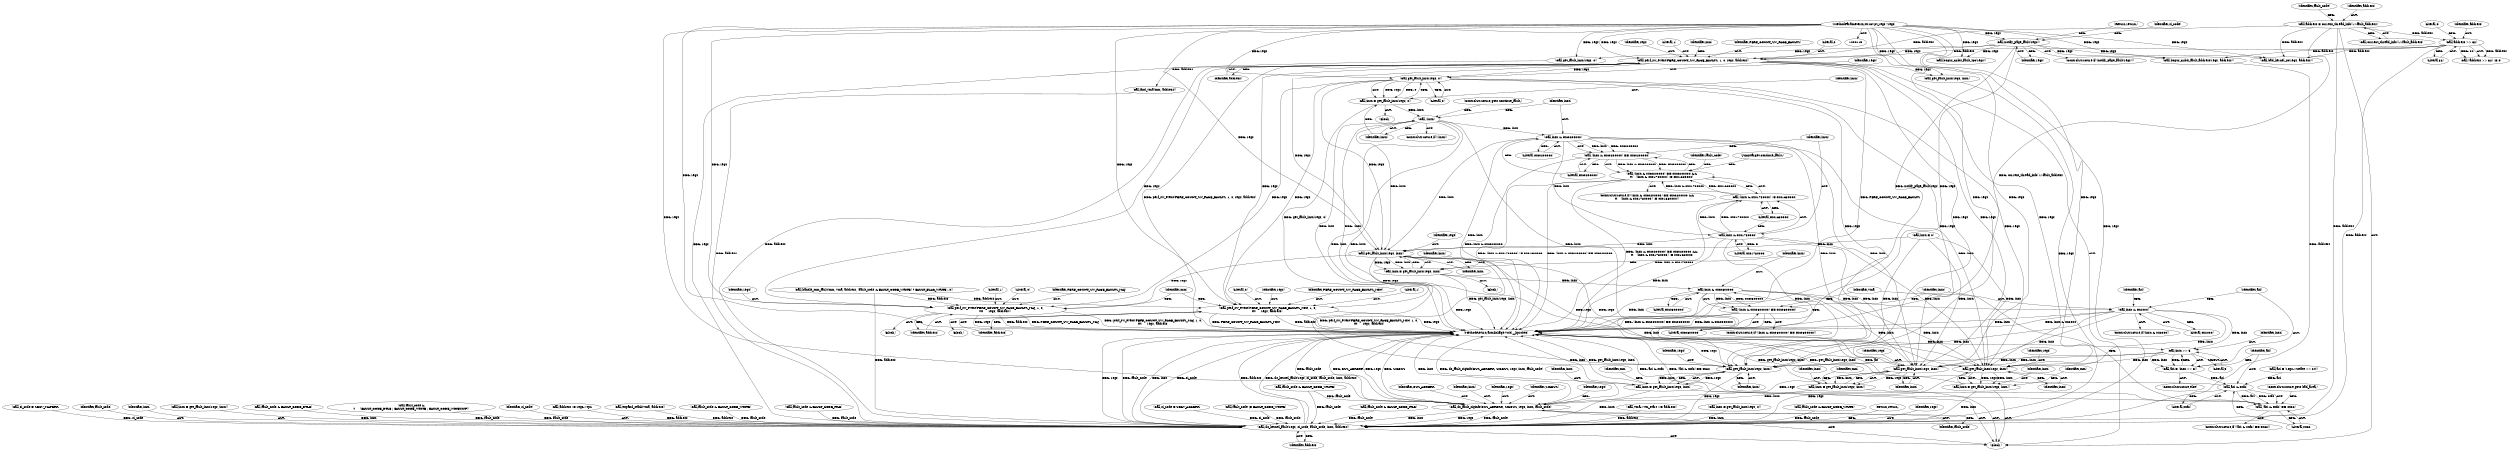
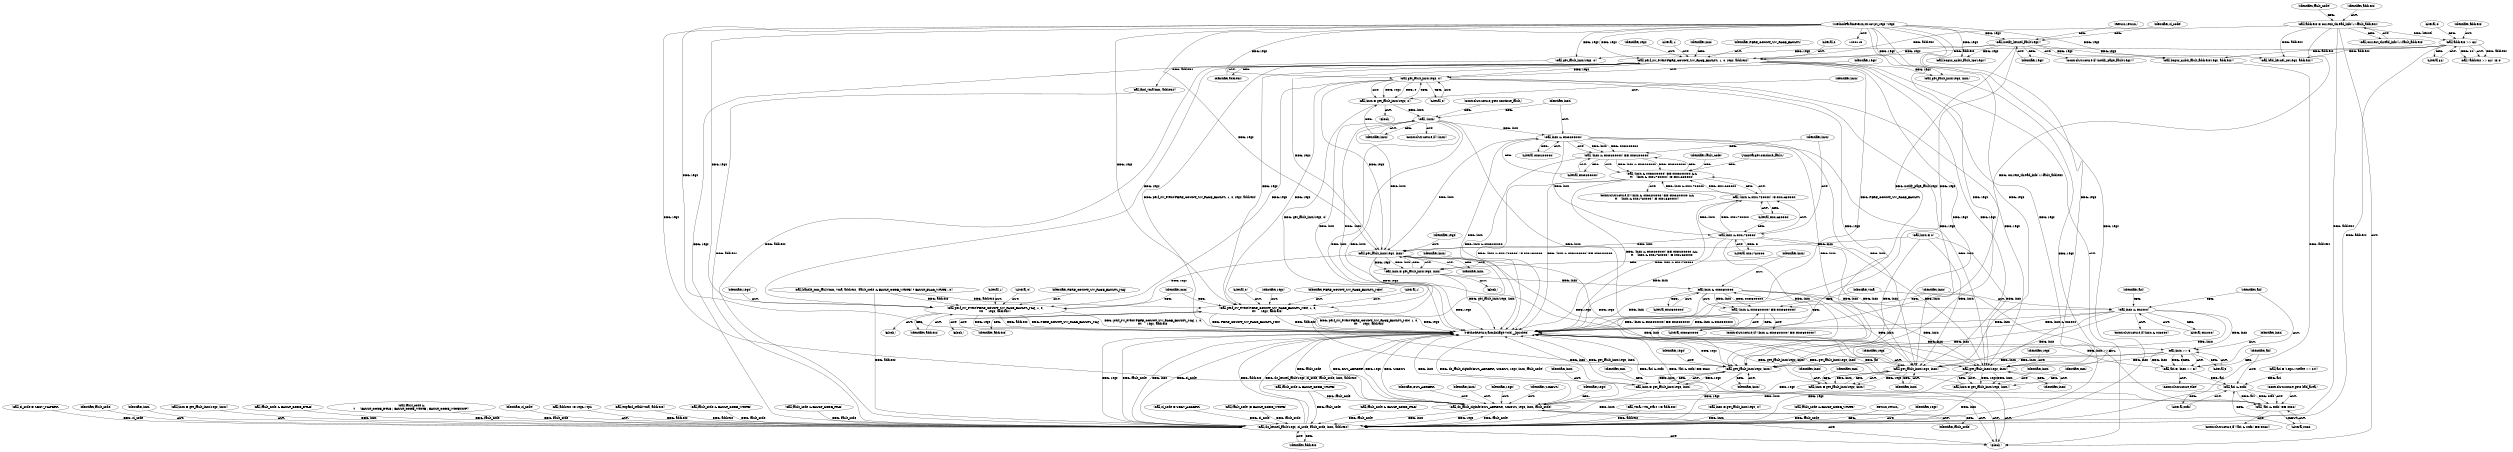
(2423, 33) -> (2423, 33)
(2083, 37) -> none
(2018, 42) -> (2018, 42)
none -> (1879, 347)
(2113, 351) -> (2113, 351)
(2215, 360) -> (2215, 360)
(2294, 396) -> (2294, 396)
(2293, 418) -> (2293, 418)
